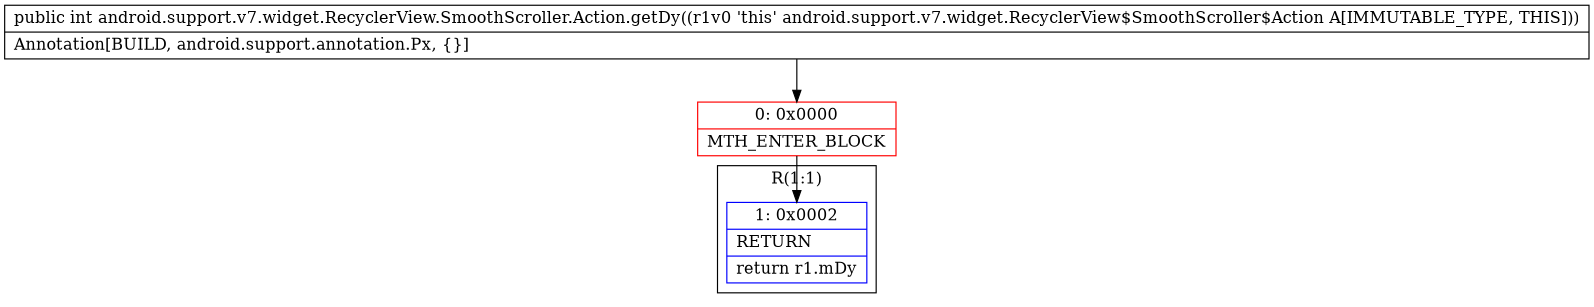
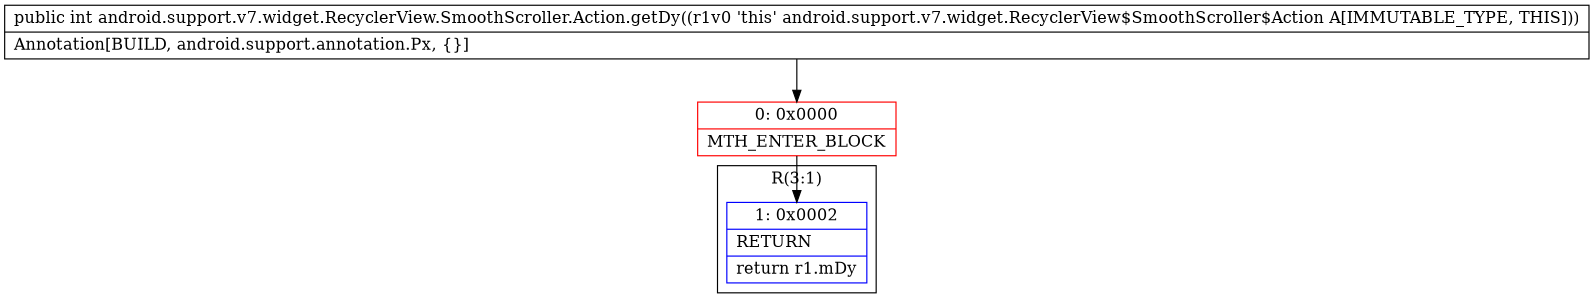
(797, 179) -> (797, 179)
